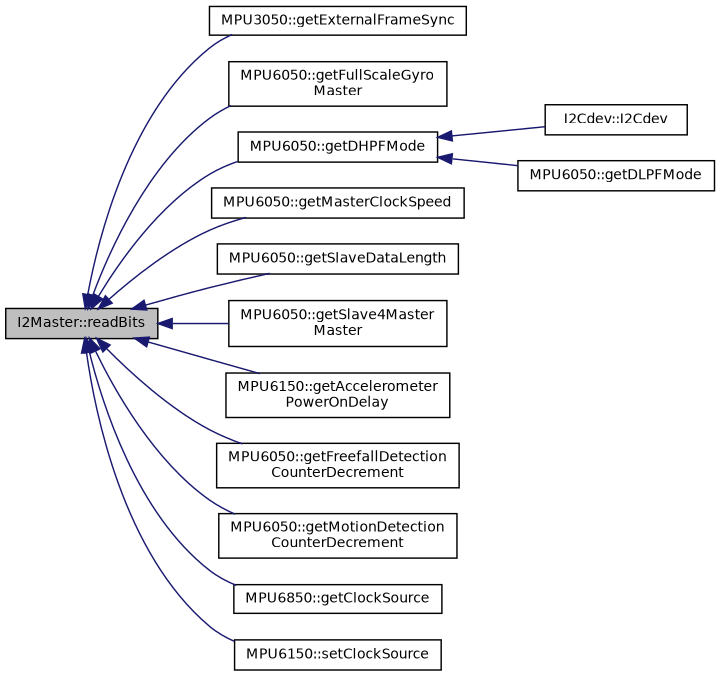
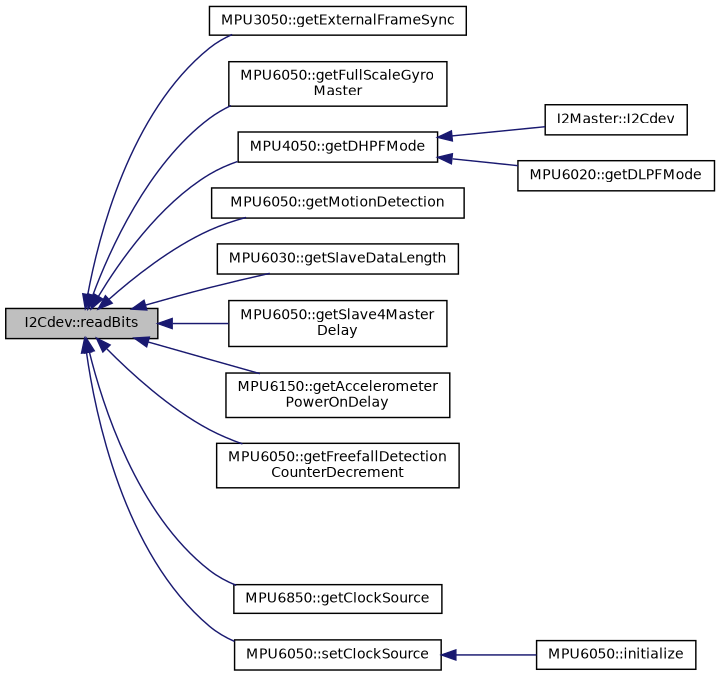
(616, 120) -> (616, 120)
(338, 147) -> (338, 147)
(616, 176) -> (616, 176)
(338, 203) -> (338, 203)
(338, 259) -> (338, 259)
(82, 324) -> (82, 324)
(338, 324) -> (338, 324)
(338, 536) -> none
(338, 655) -> (338, 655)
none -> (616, 655)
